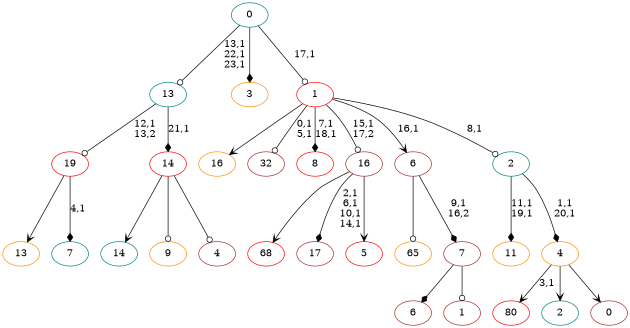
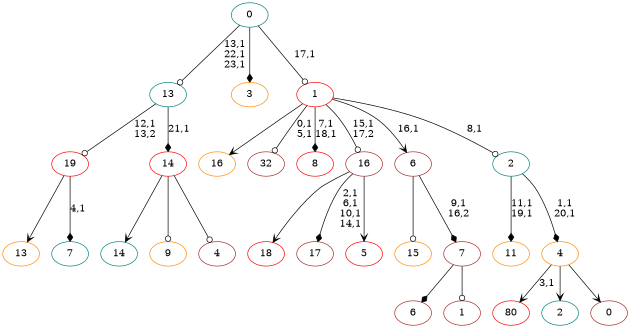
(266, 254) -> (266, 254)
(413, 254) -> (413, 254)
